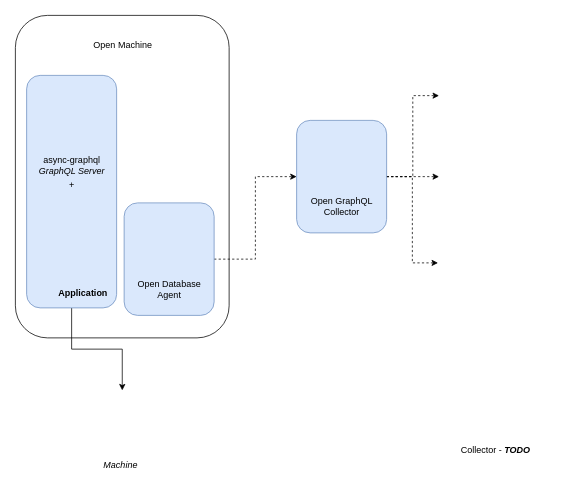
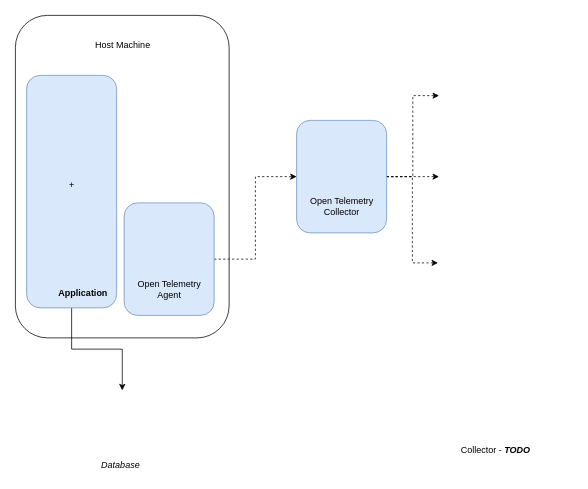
(123, 45) -> (123, 45)
(72, 165) -> none
(342, 207) -> (342, 207)
(170, 289) -> (170, 289)
(121, 465) -> (121, 465)
